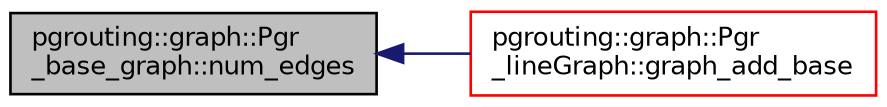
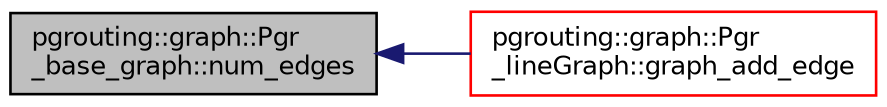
(673, 54) -> (673, 54)
